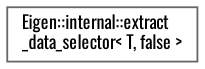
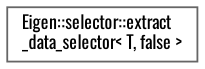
(102, 34) -> (102, 34)
